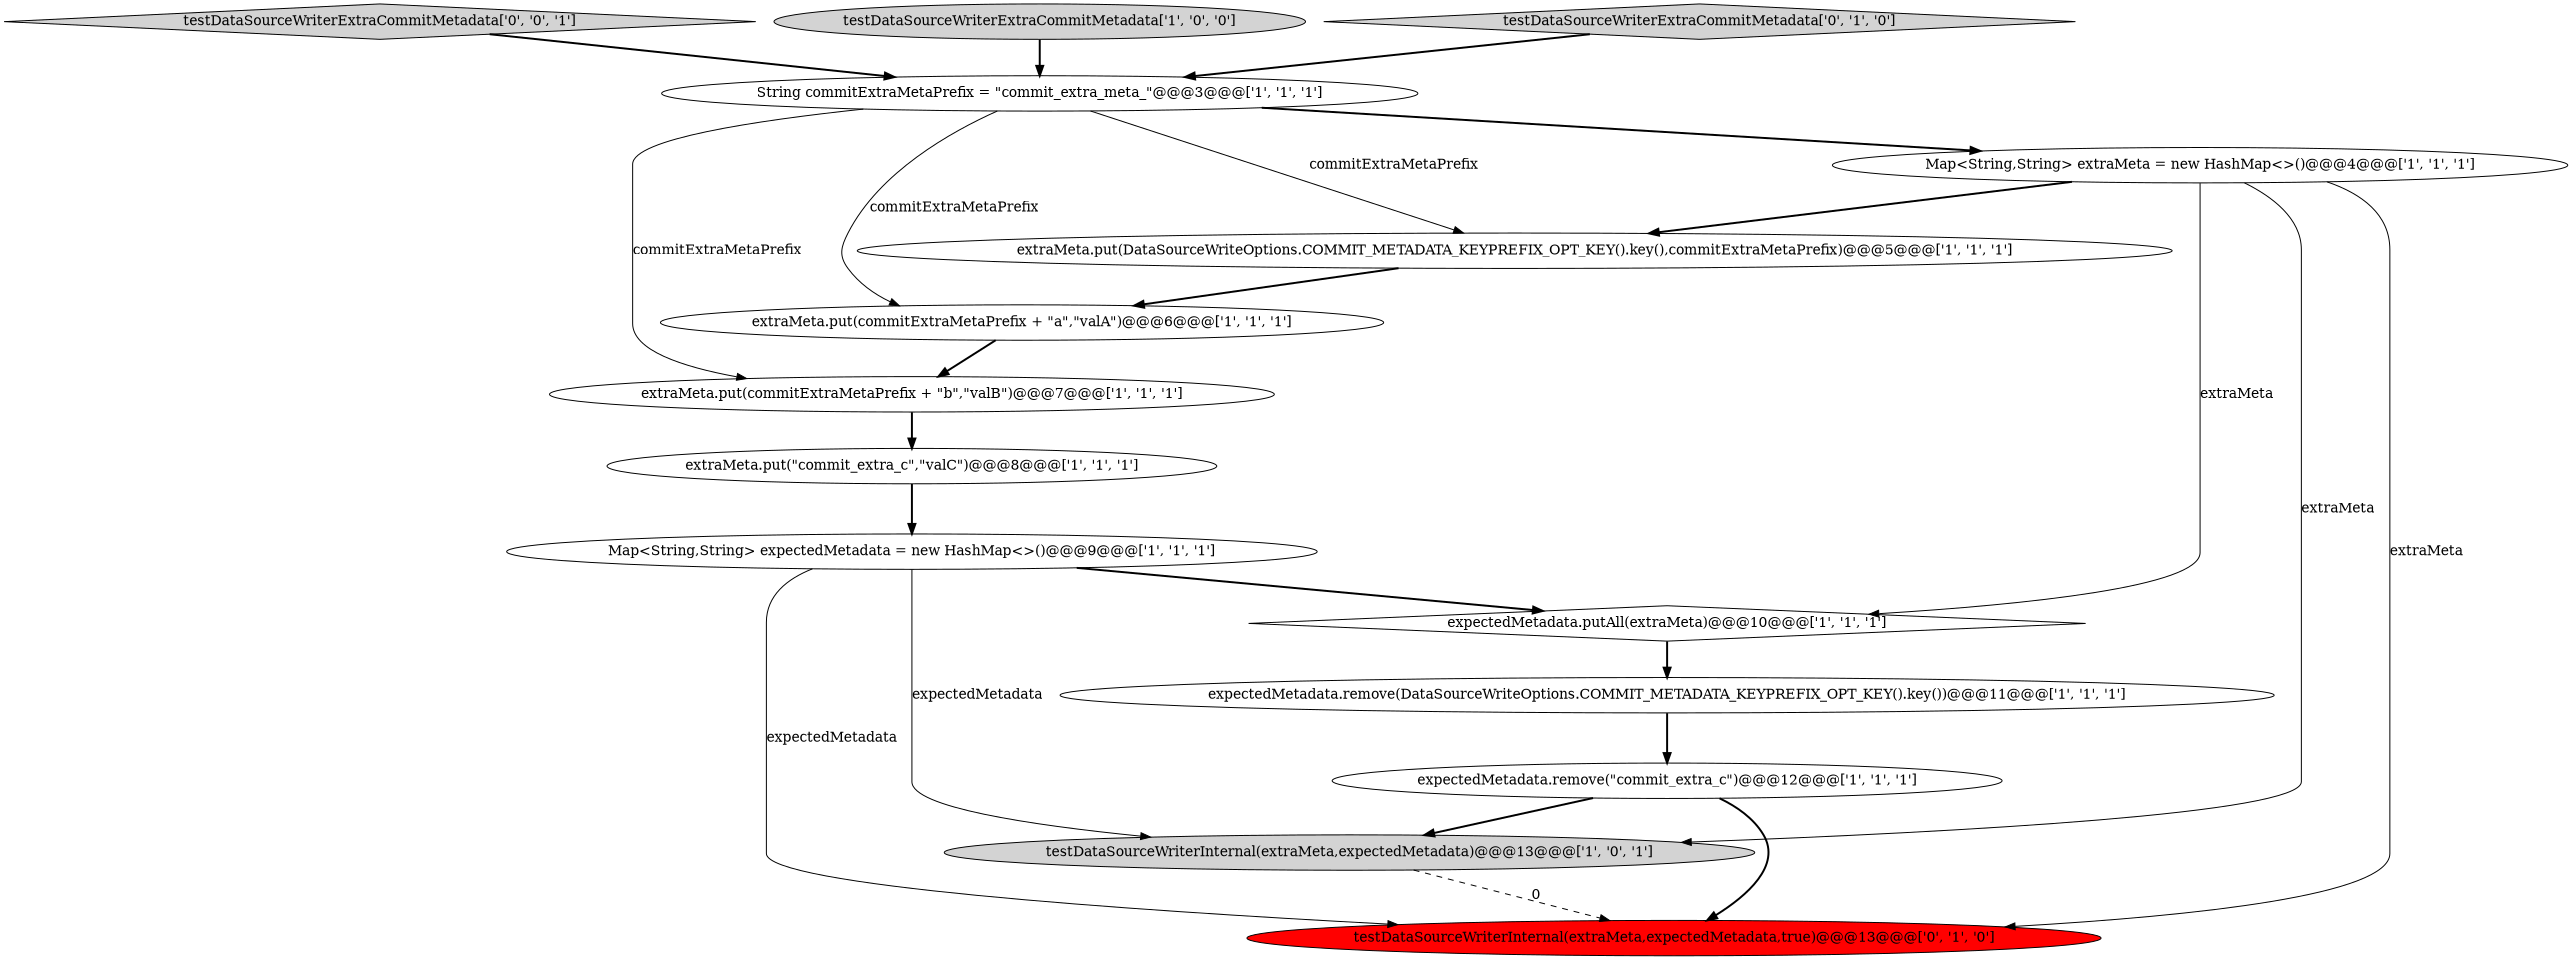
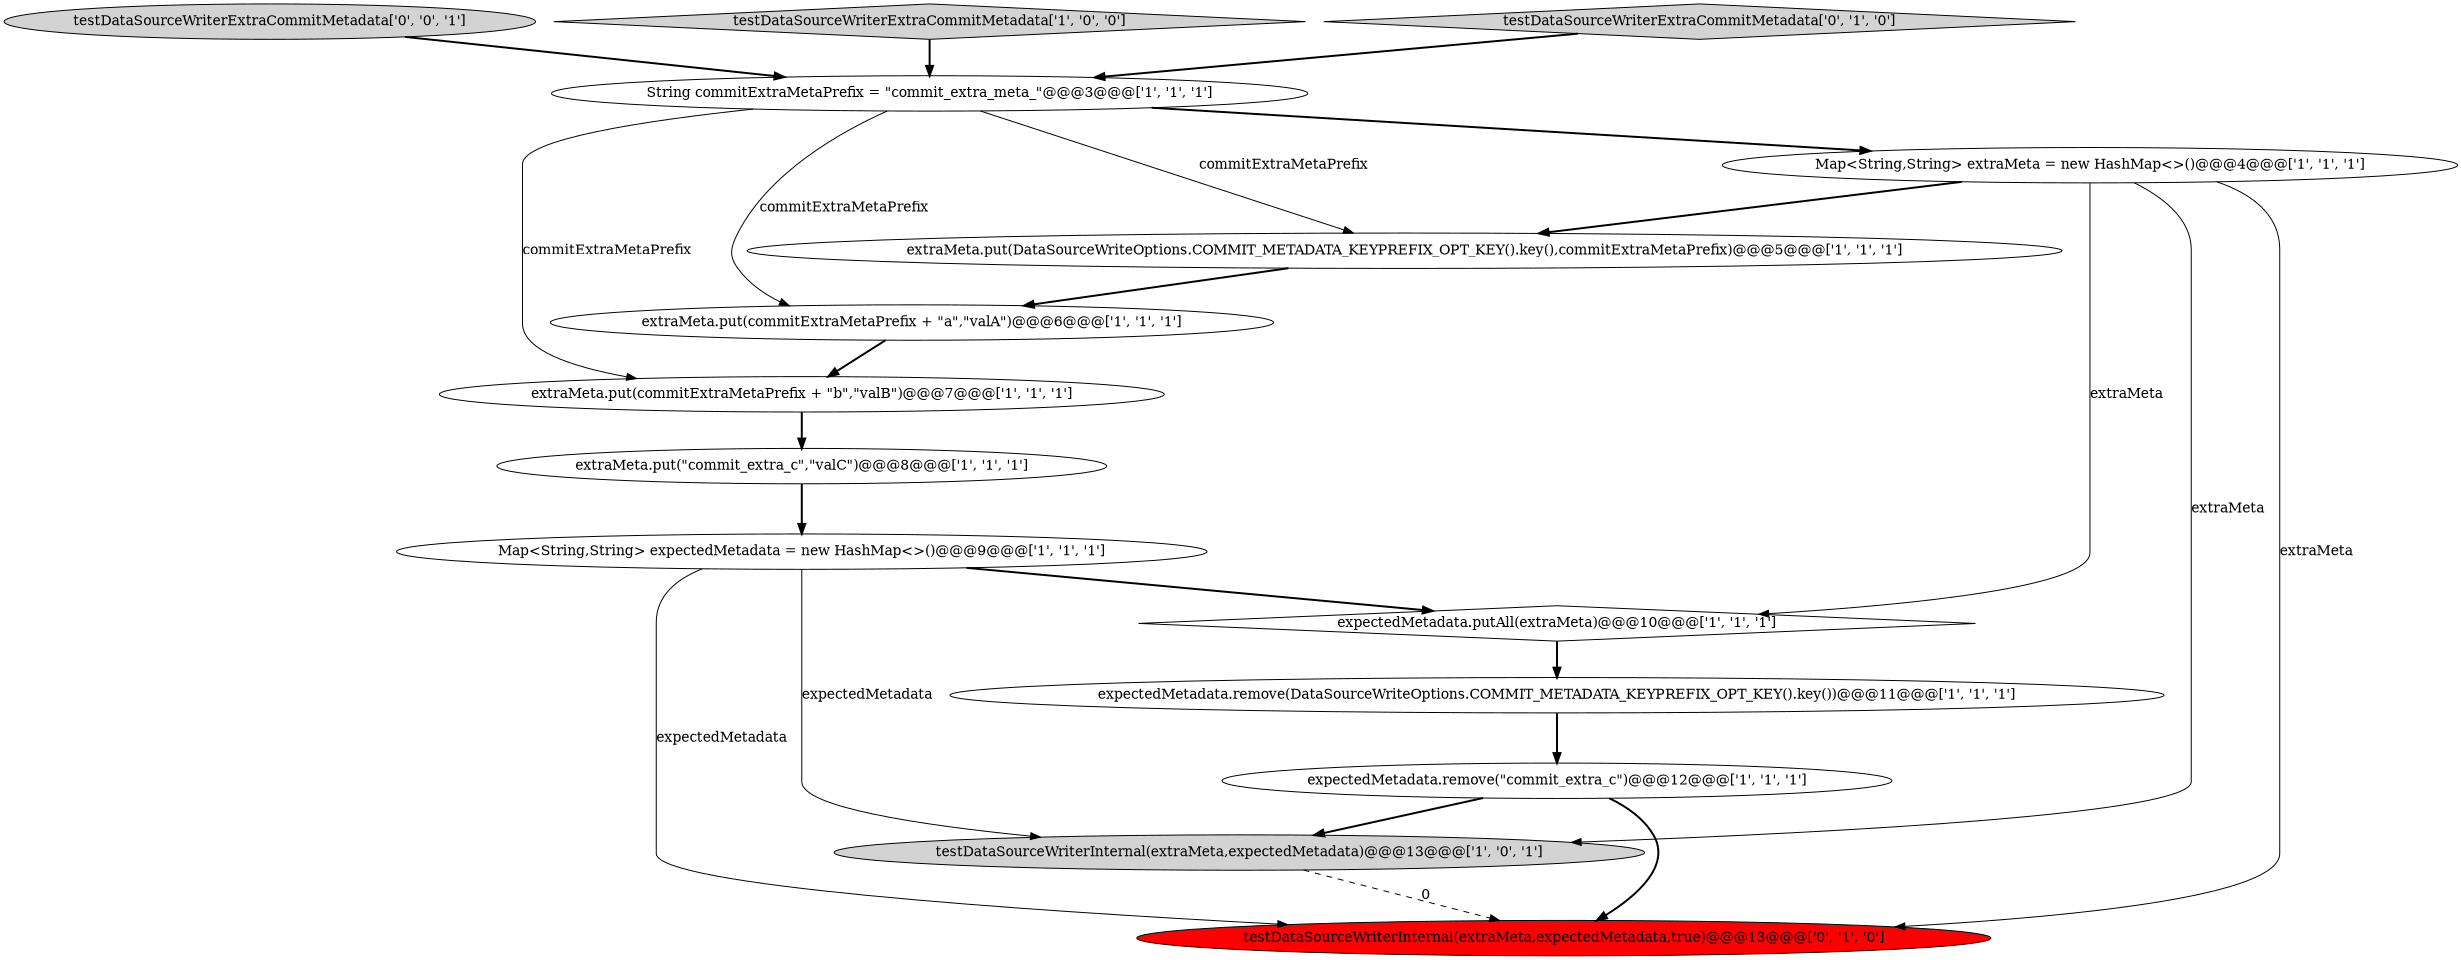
(380, 22) -> (270, 22)
(1040, 22) -> (930, 22)
